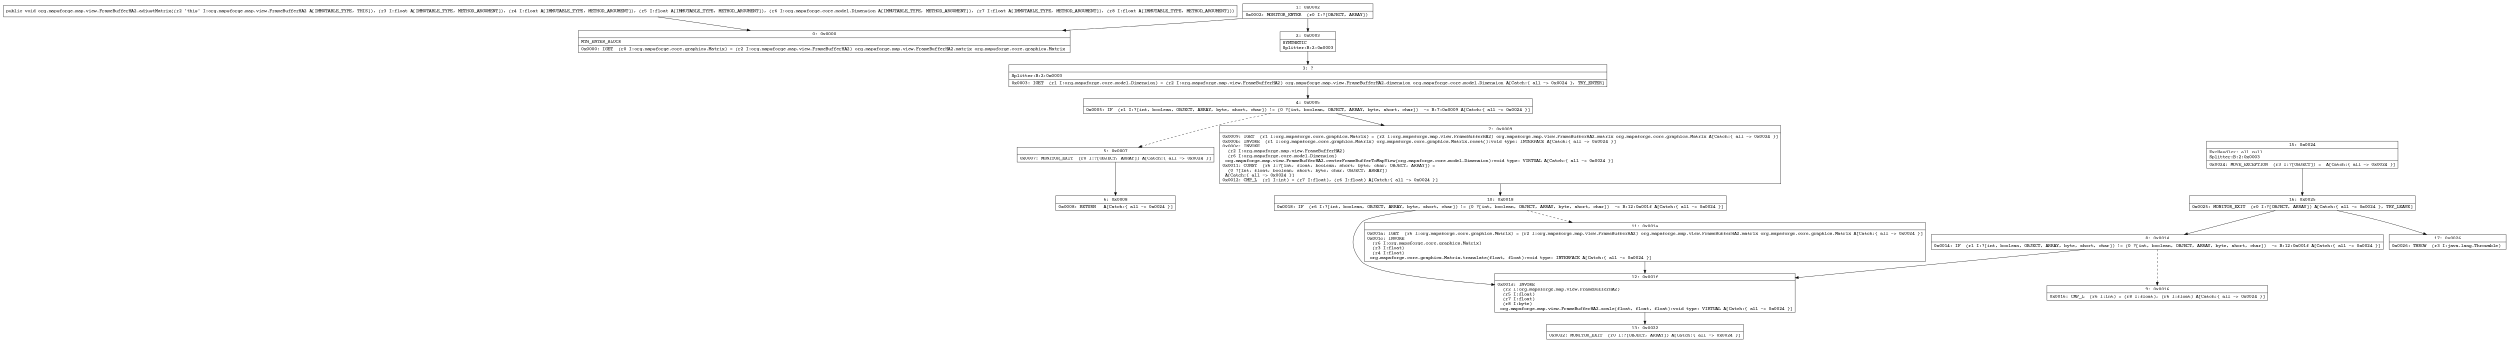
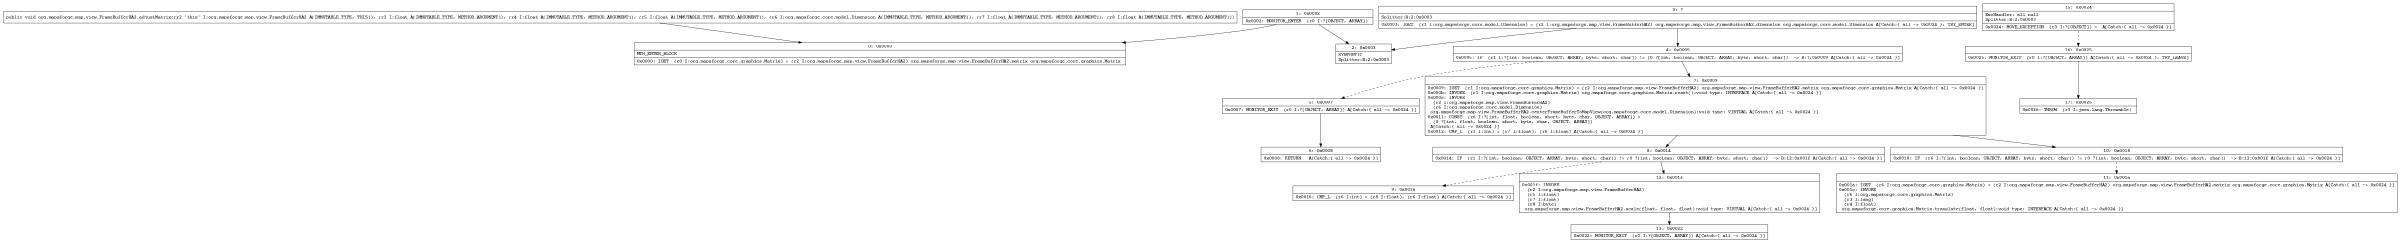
(1308, 56) -> (1485, 38)
(2302, 180) -> (2078, 37)
(2231, 222) -> (1673, 140)
(1386, 248) -> (1856, 199)
(1645, 266) -> none
(1377, 269) -> none
